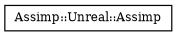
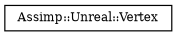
(88, 18) -> (88, 18)
